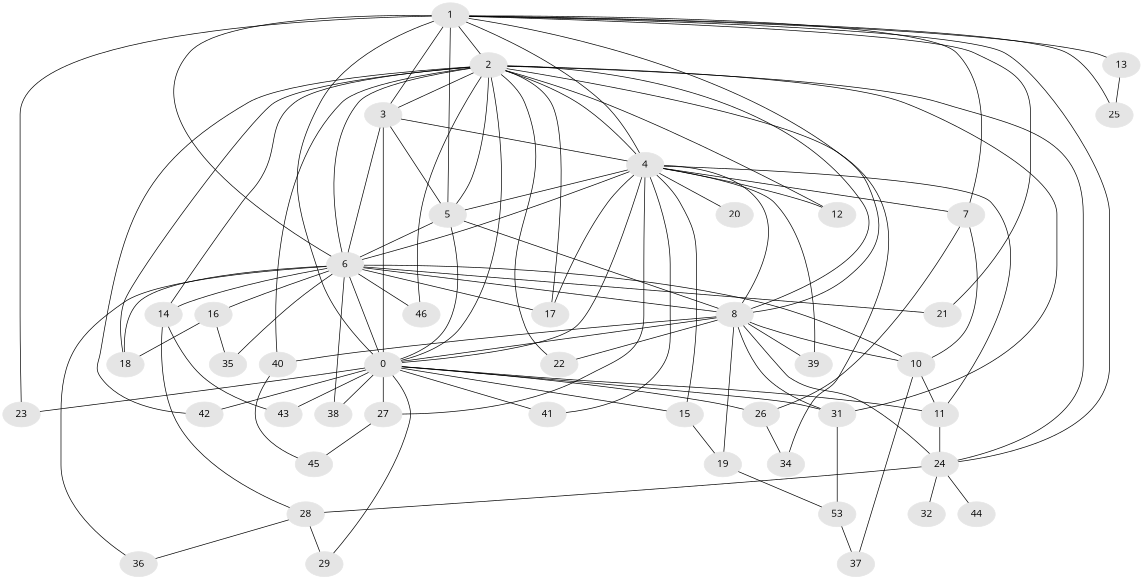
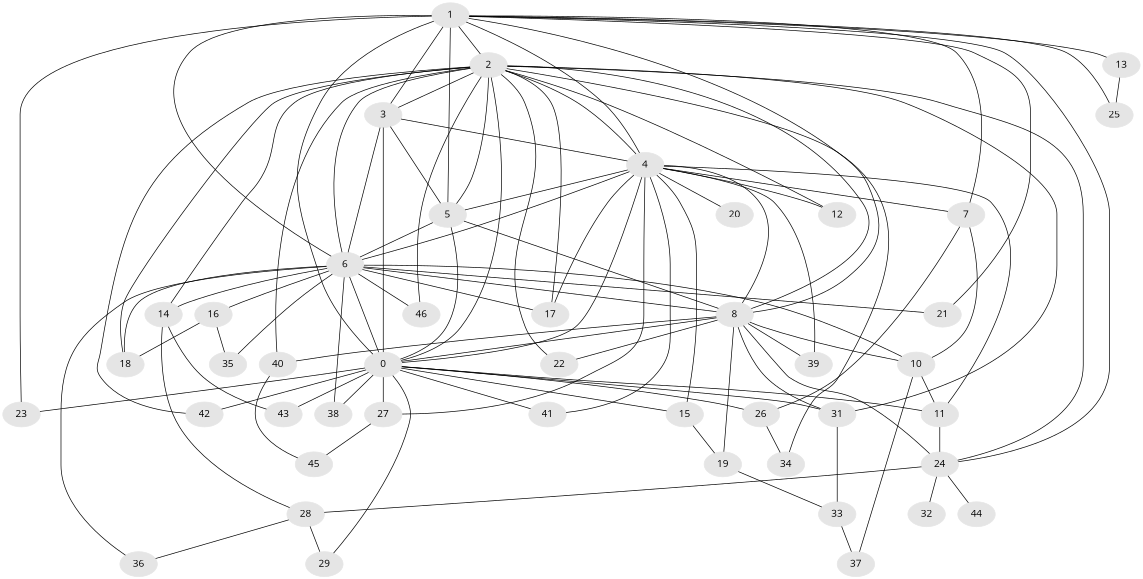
(837, 514) -> (837, 514)
